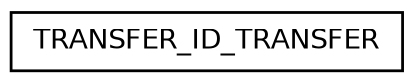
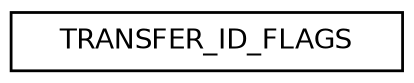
(207, 42) -> (207, 42)
